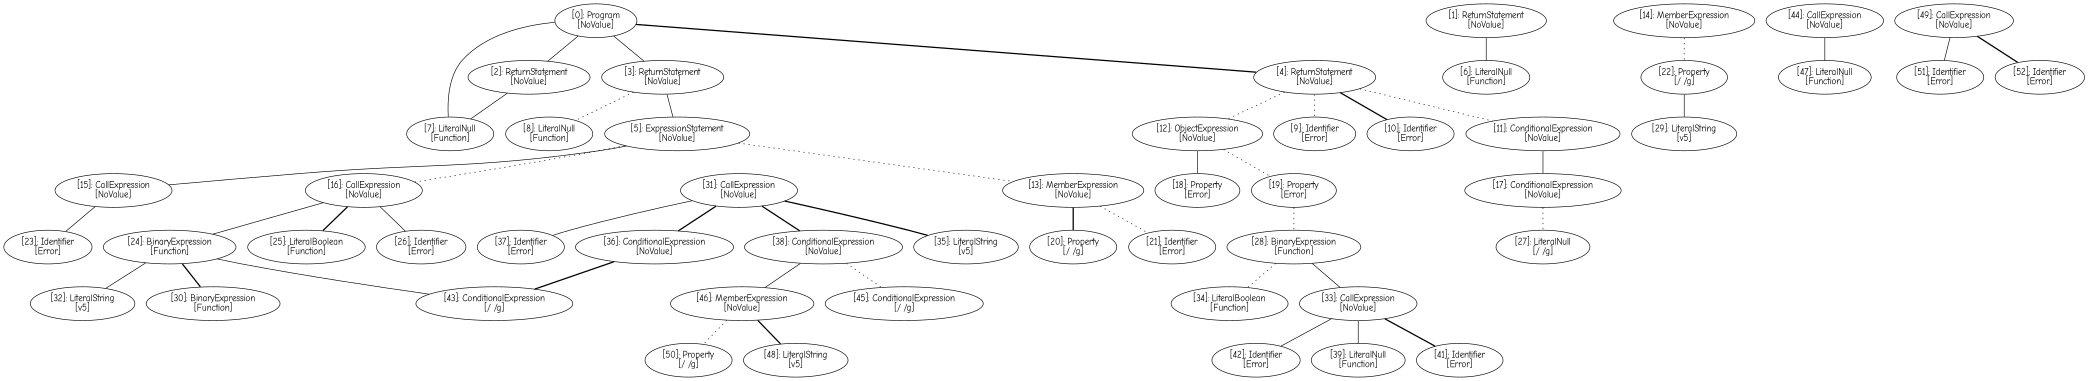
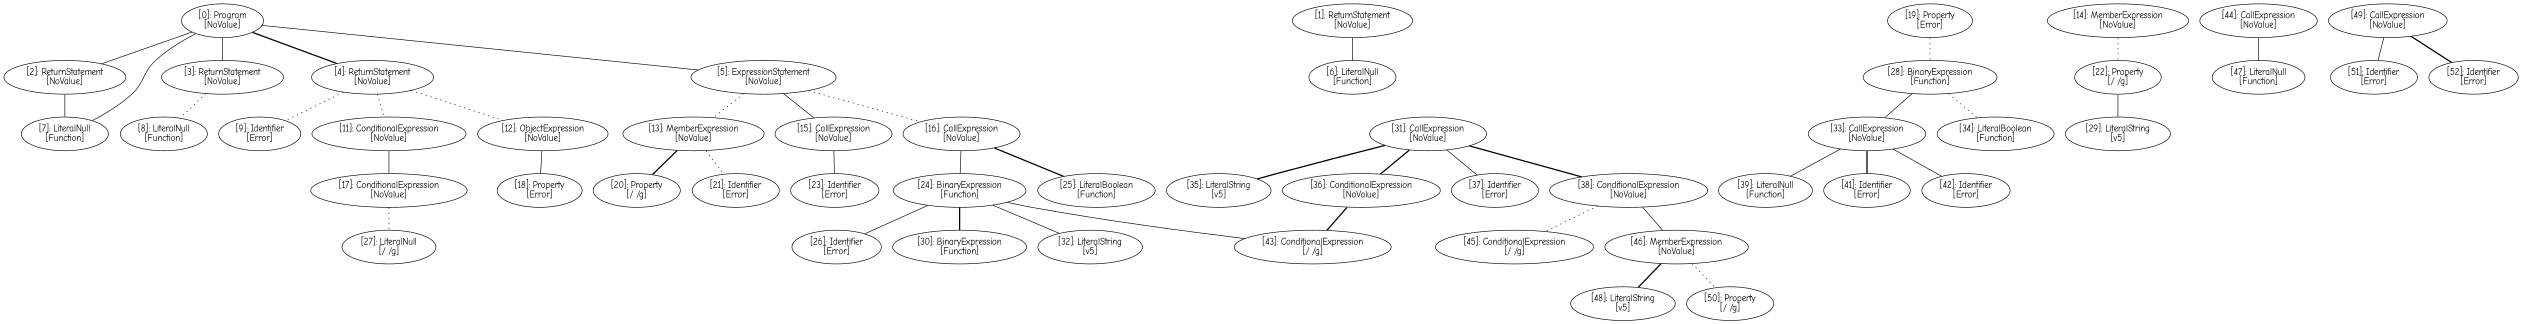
(670, 106) -> (480, 48)
(1411, 134) -> none
(1247, 163) -> none
(393, 219) -> (896, 220)
